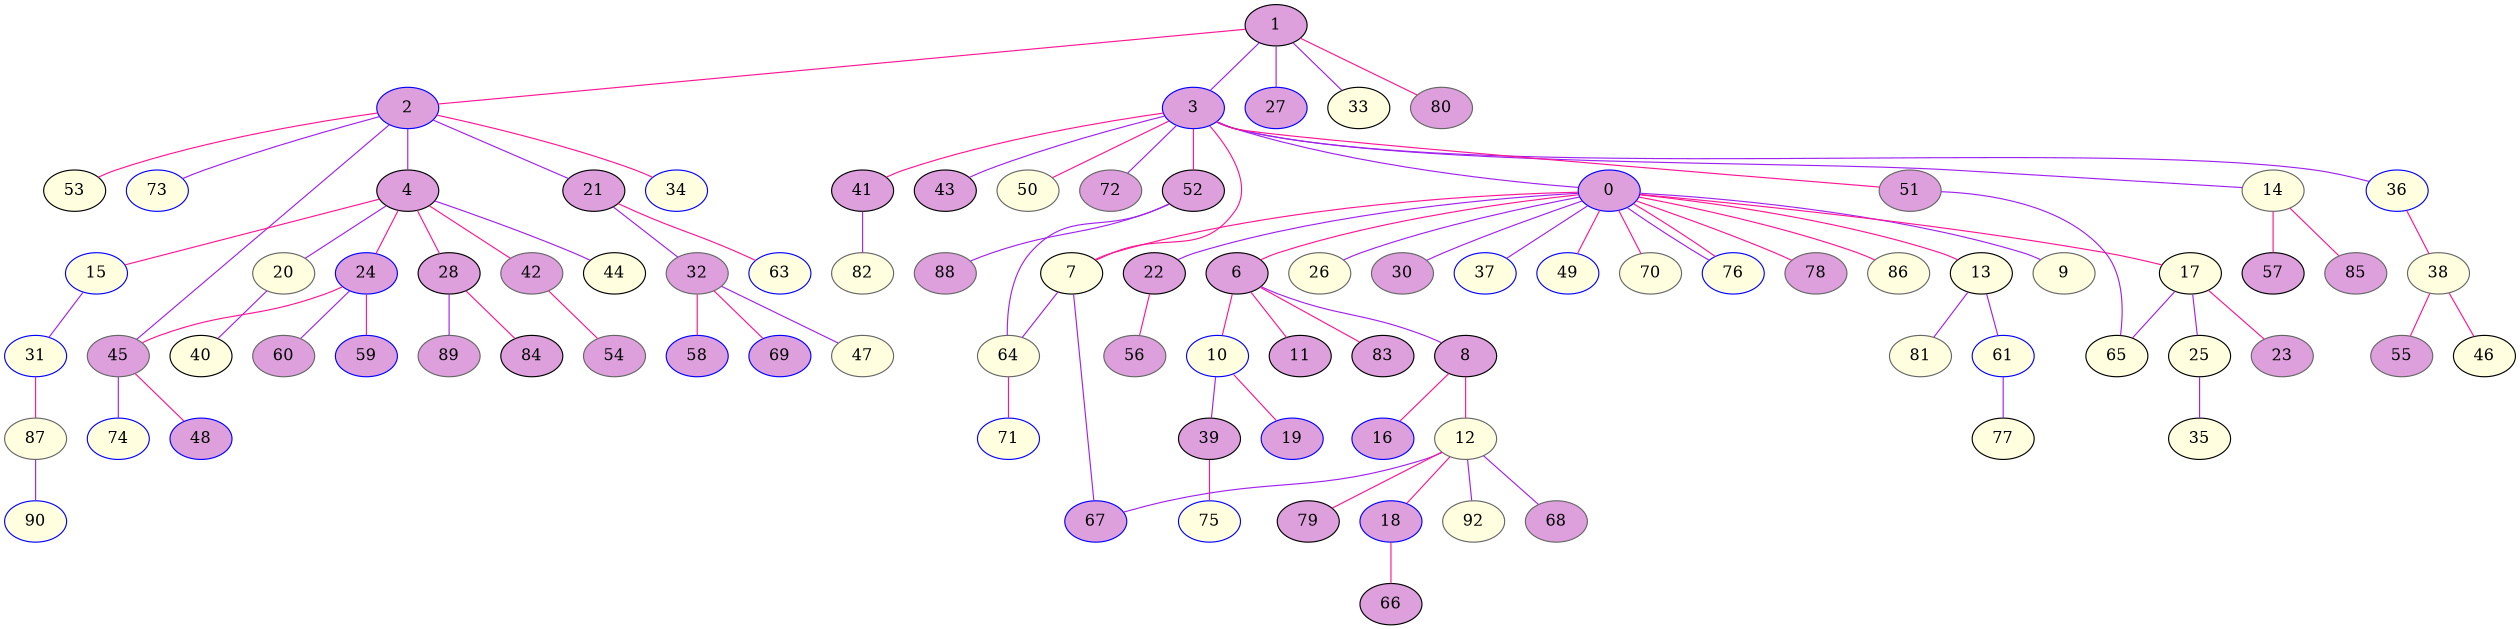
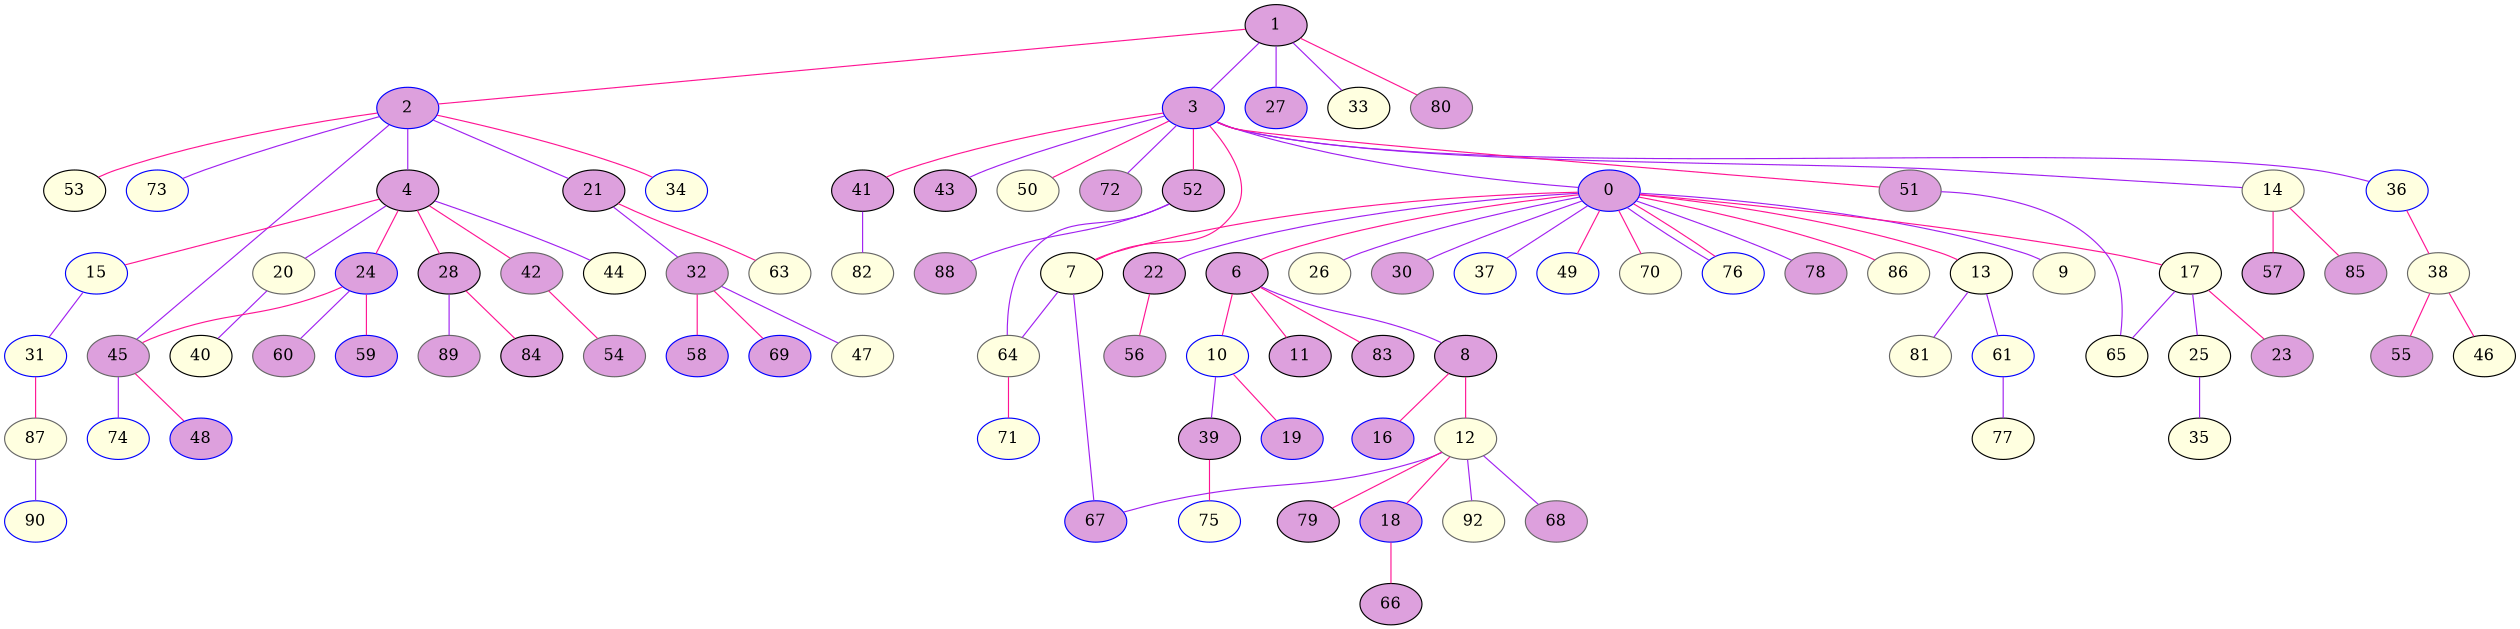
(1715, 229) -> (1715, 229)
(780, 273) -> (780, 273)
